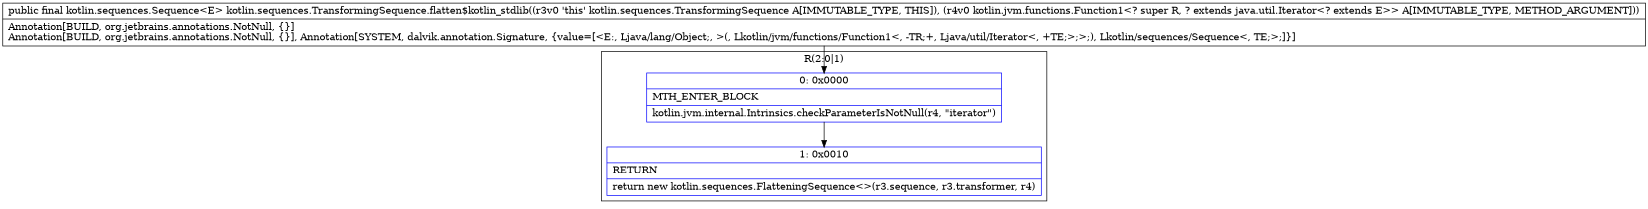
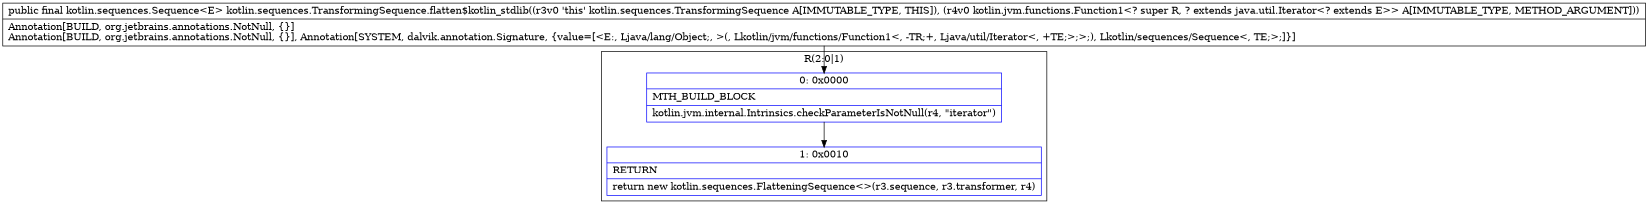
(706, 97) -> (704, 97)
